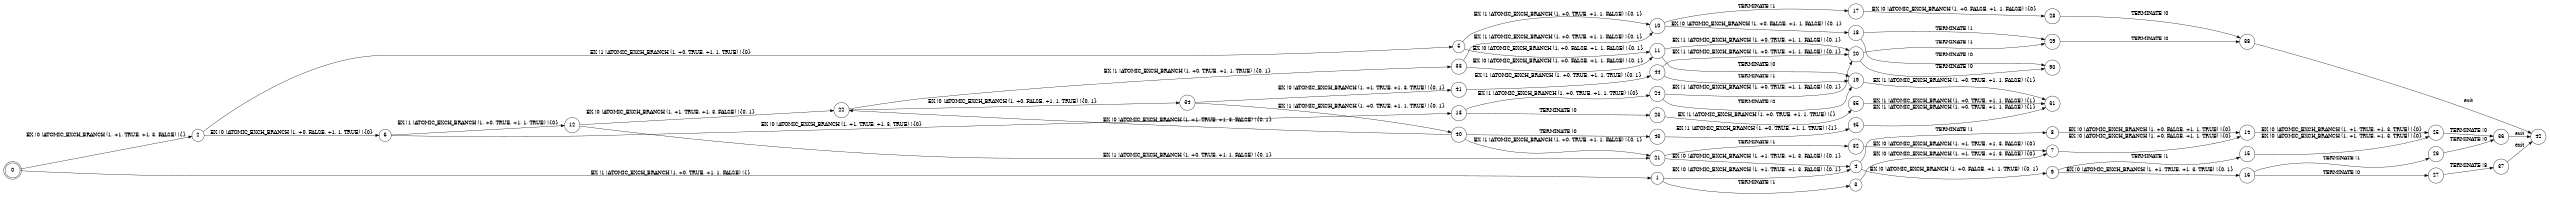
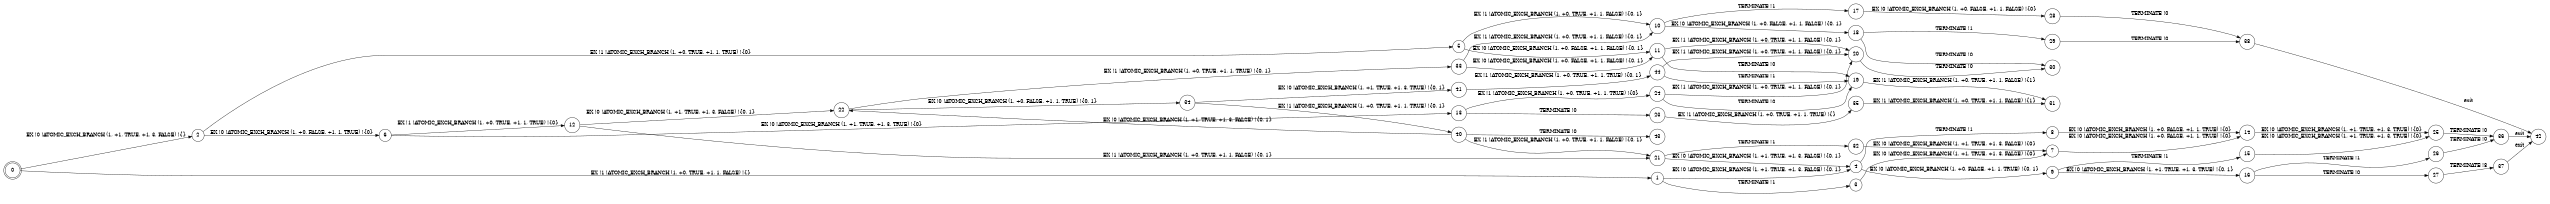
(1952, 48) -> none
(2052, 68) -> (2052, 68)
(1856, 125) -> none
